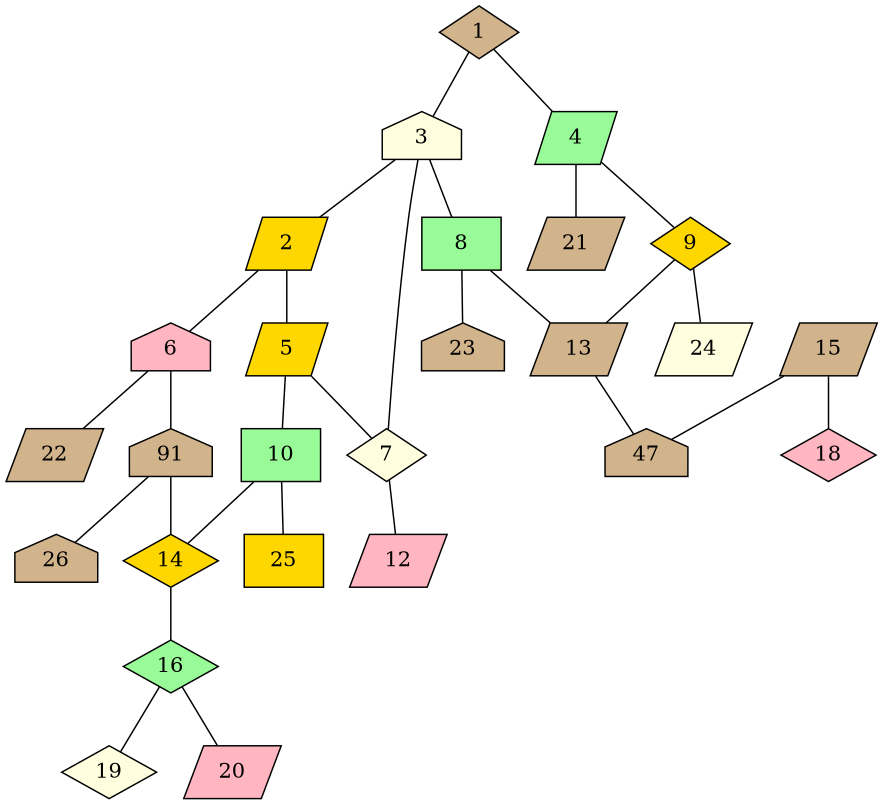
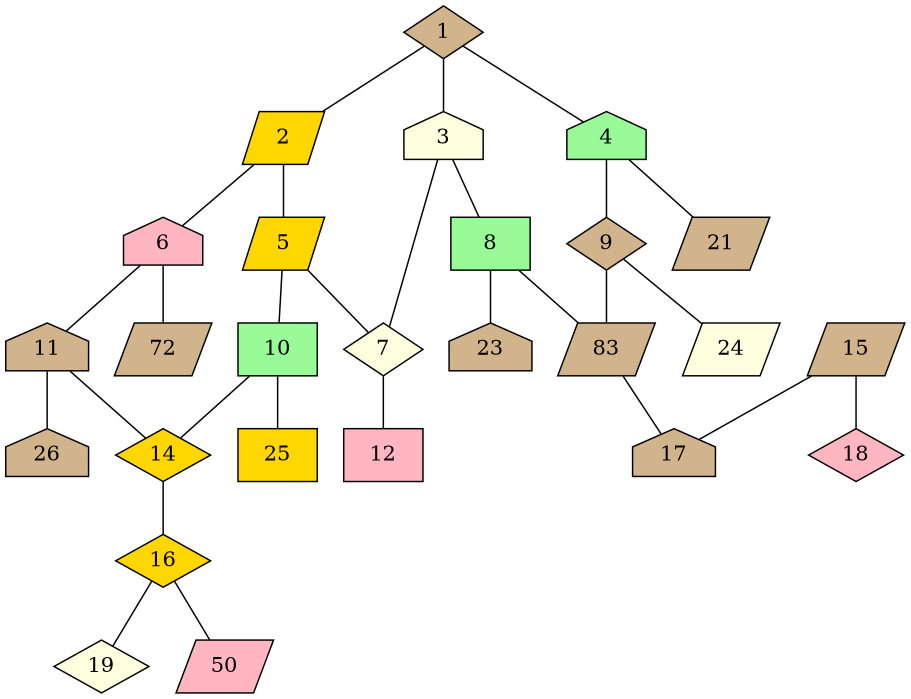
(576, 138) -> (606, 138)
(357, 189) -> (373, 79)
(690, 244) -> (606, 244)
(579, 349) -> (606, 349)
(55, 455) -> (163, 349)
(171, 455) -> (47, 349)
(646, 455) -> (674, 455)
(398, 561) -> (383, 455)
(171, 666) -> (163, 561)
(232, 772) -> (225, 666)
